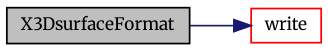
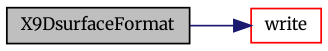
(98, 26) -> (98, 26)
